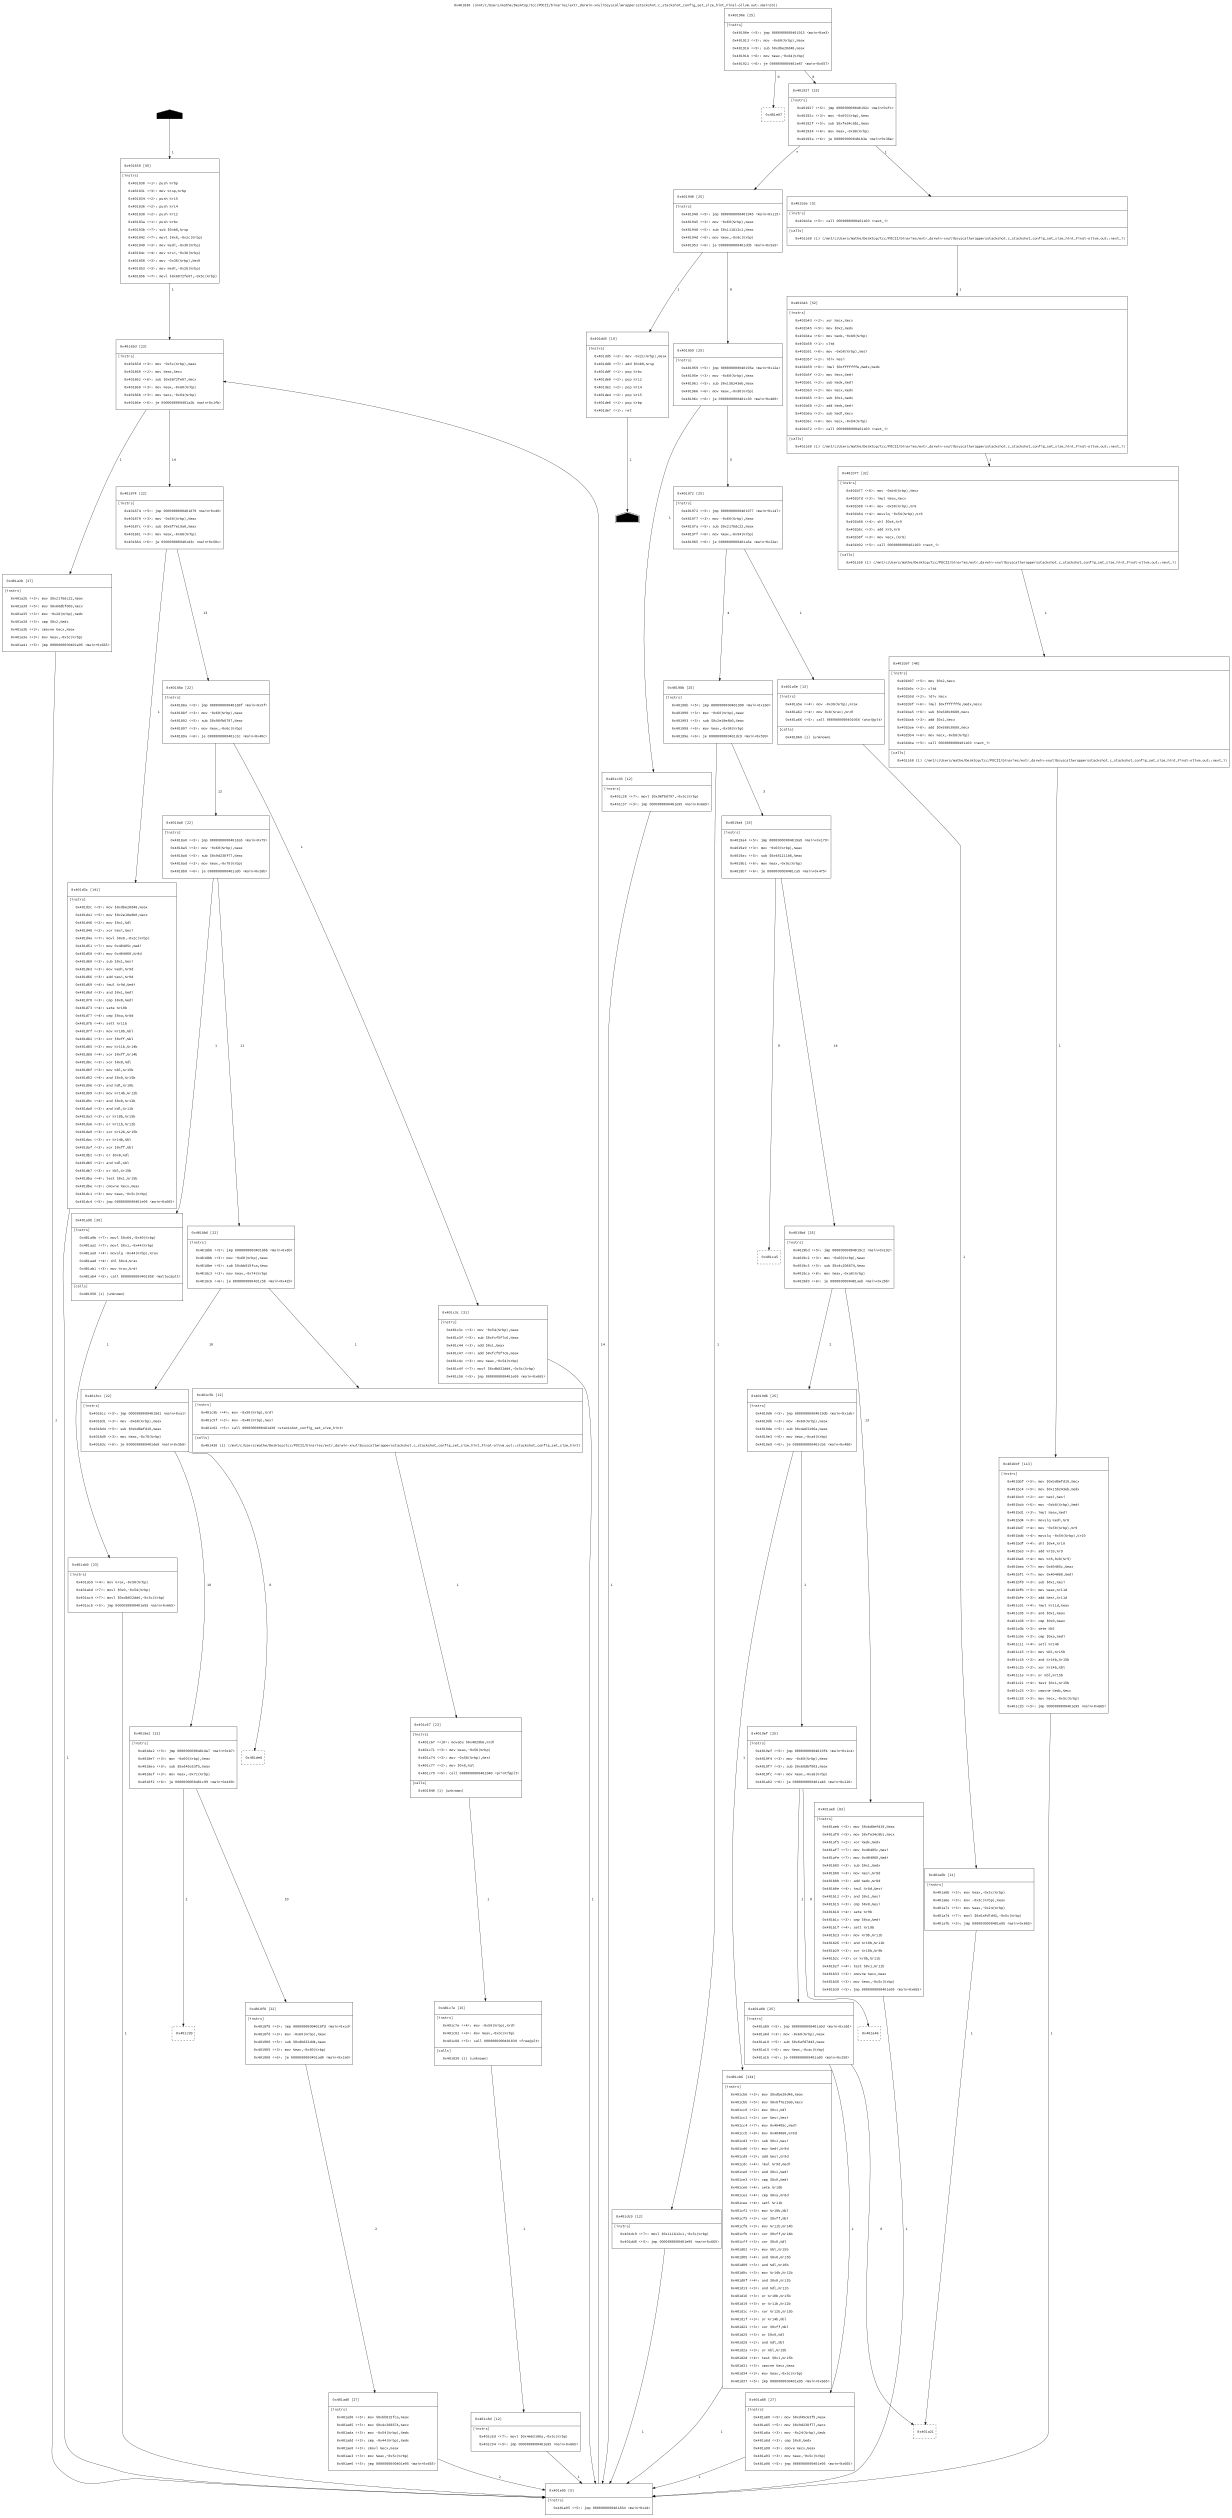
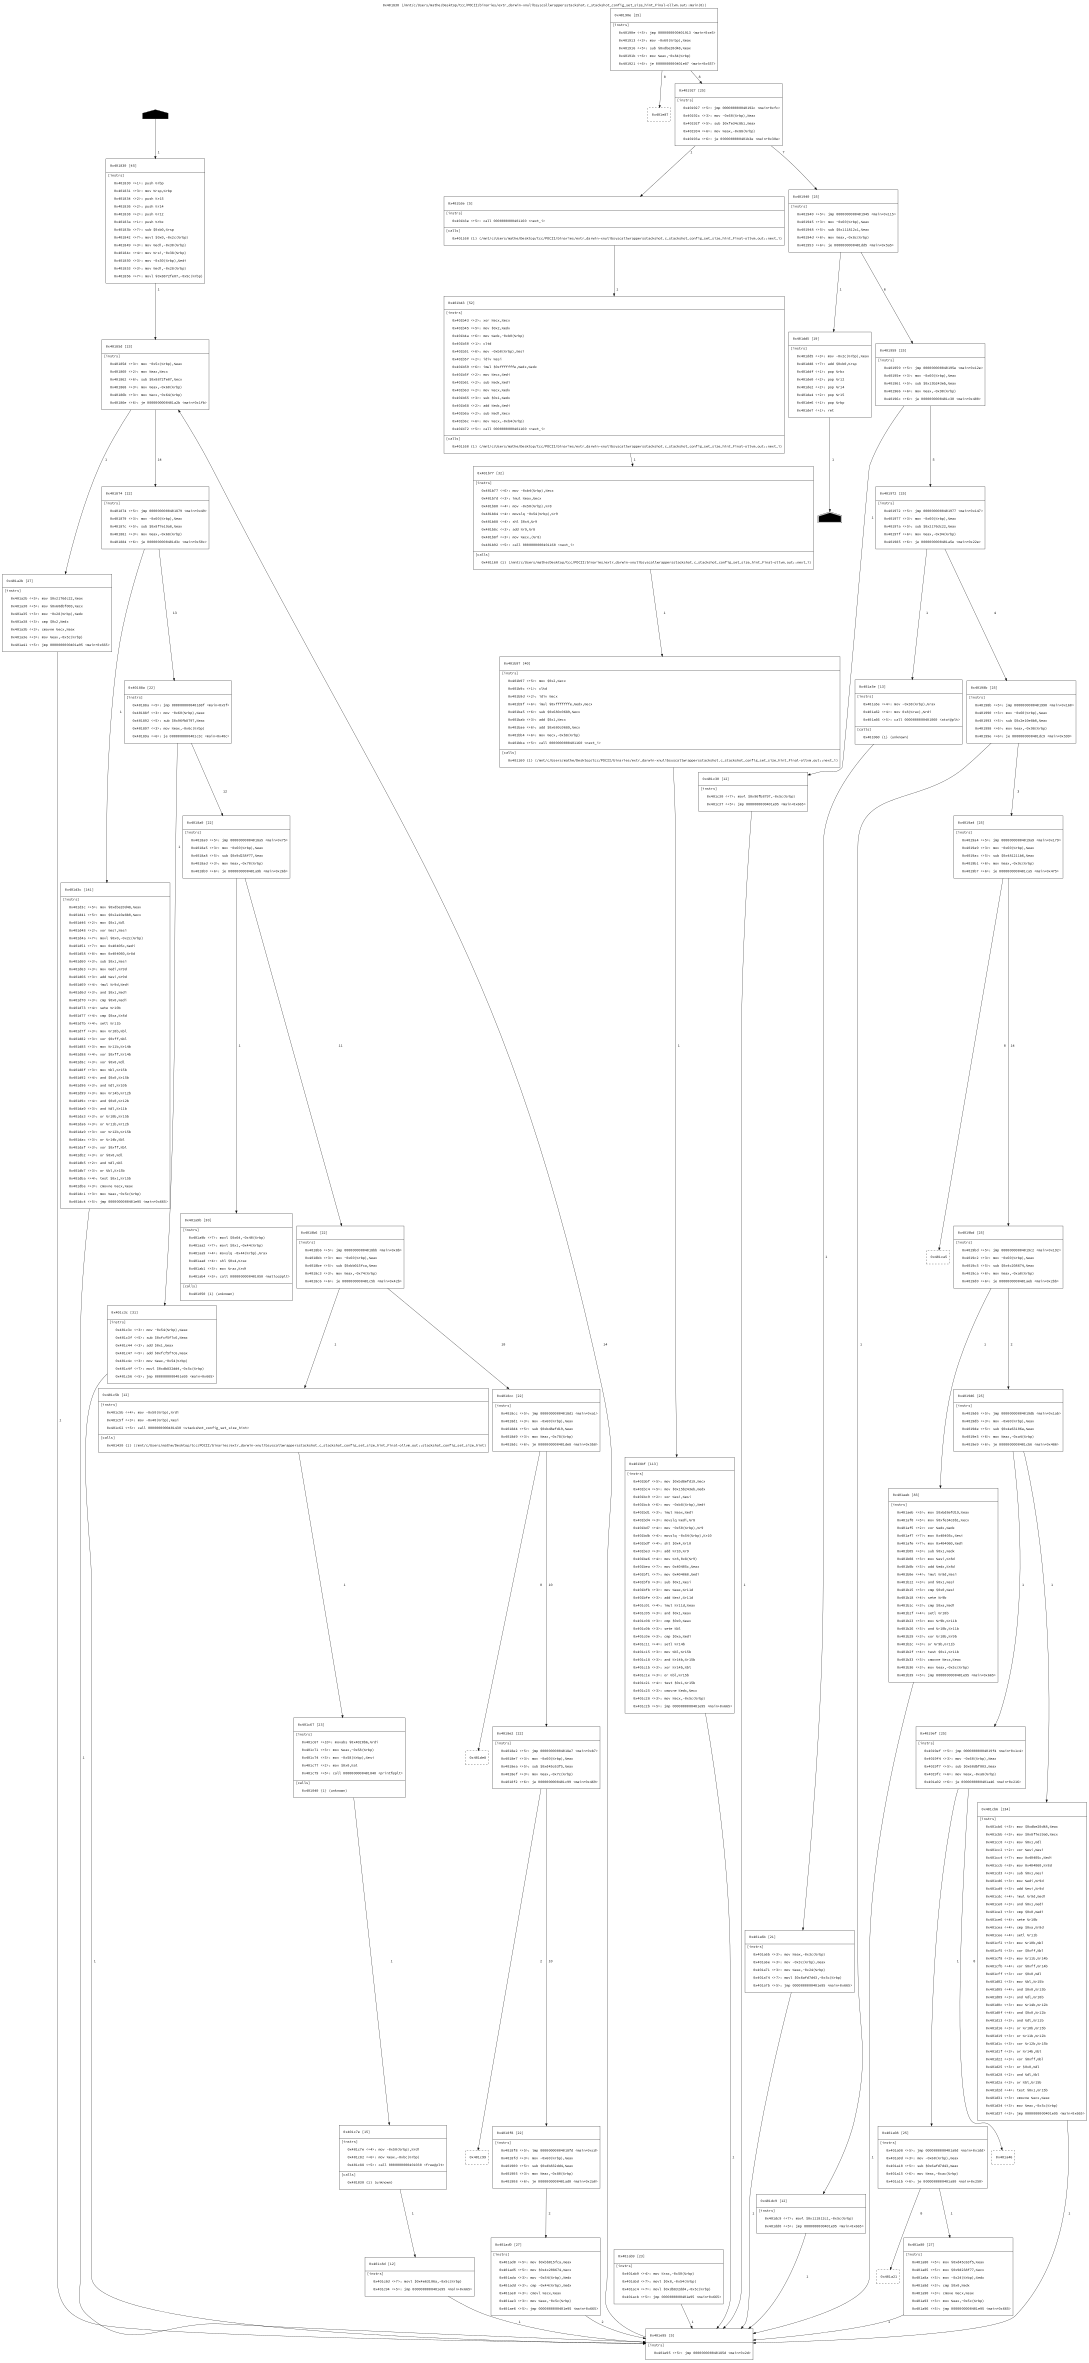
(866, 1420) -> (984, 1344)
(76, 1428) -> none
(951, 2176) -> (755, 2158)
